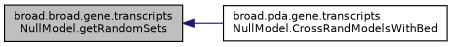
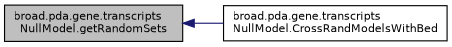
(94, 23) -> (94, 23)
